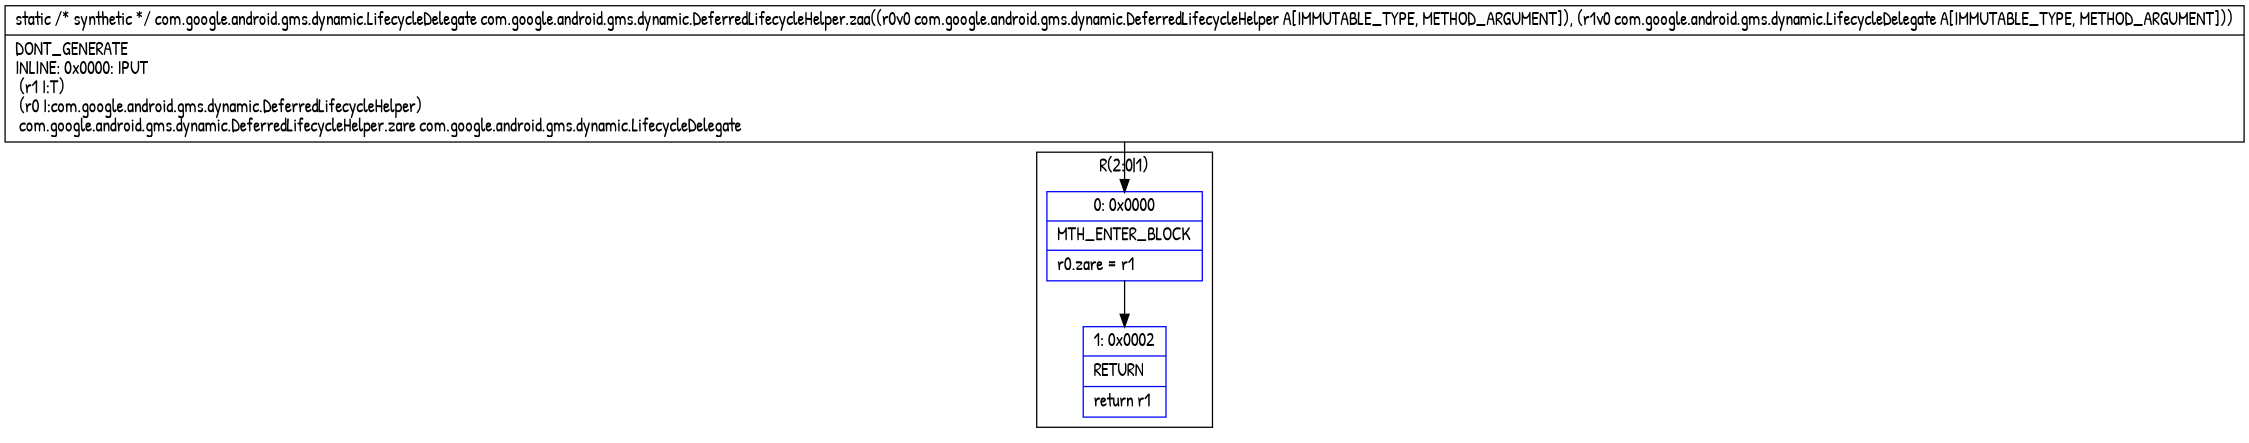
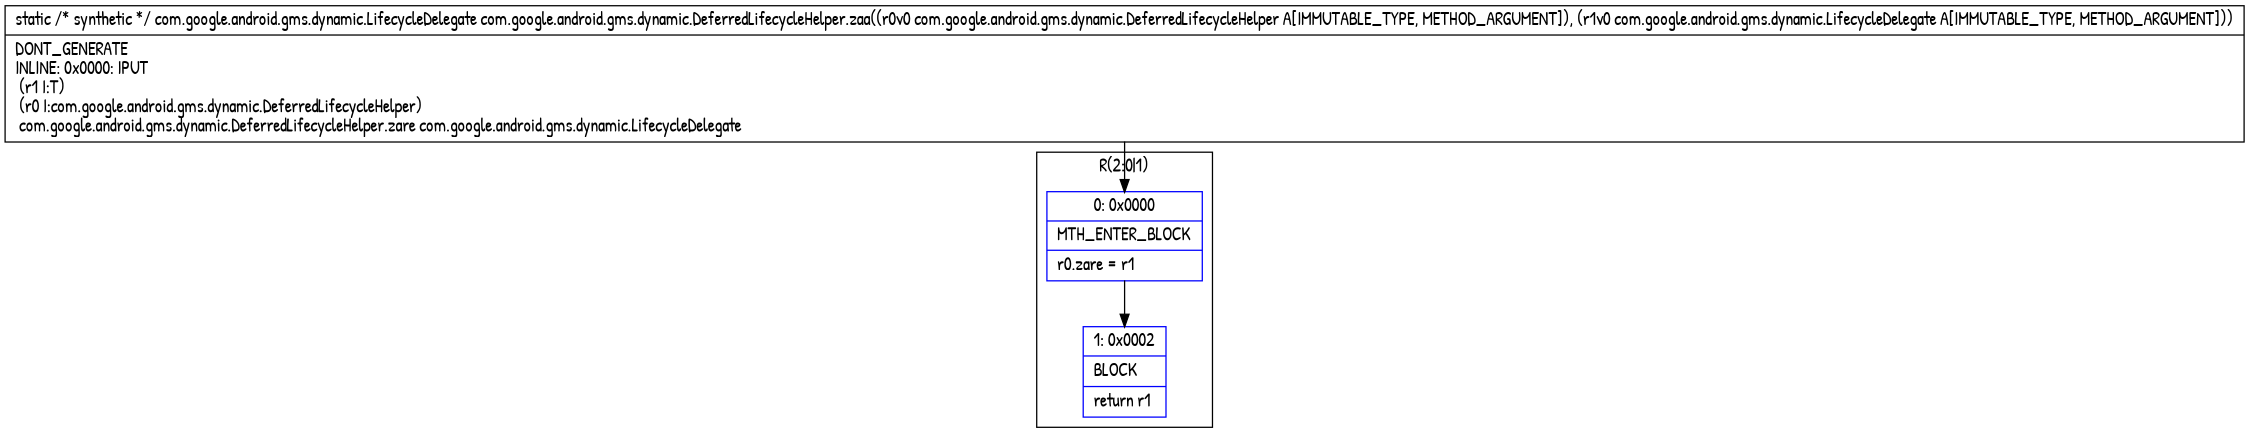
(1119, 371) -> (1116, 371)
